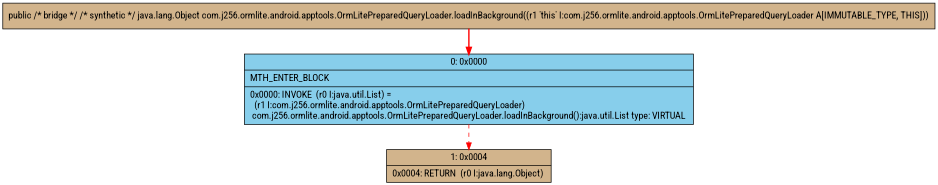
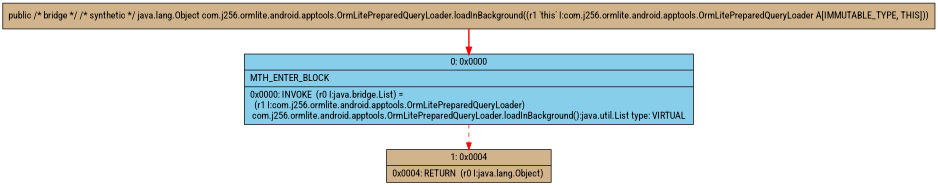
(322, 95) -> (328, 95)
